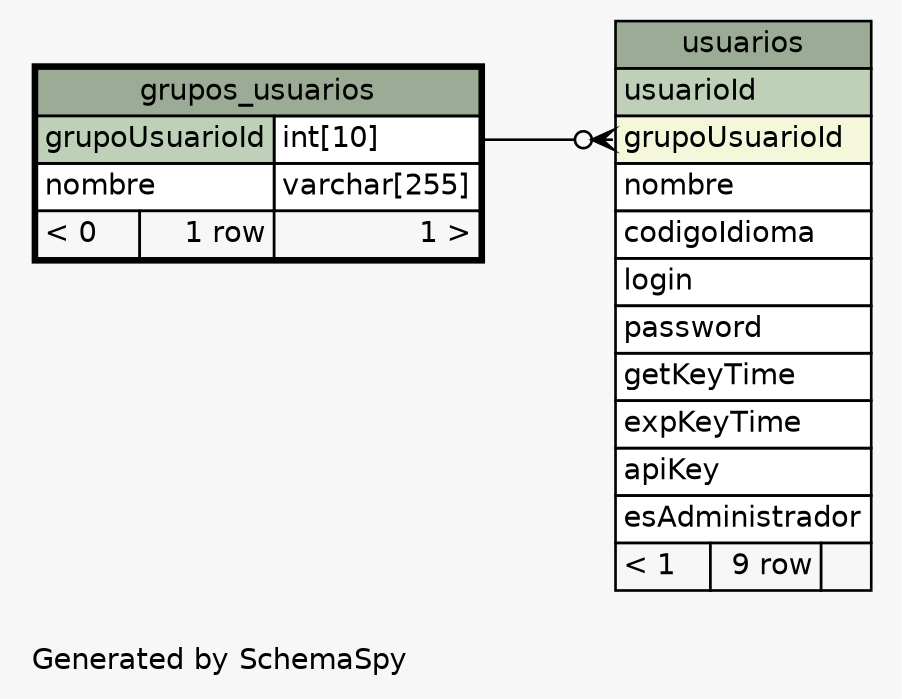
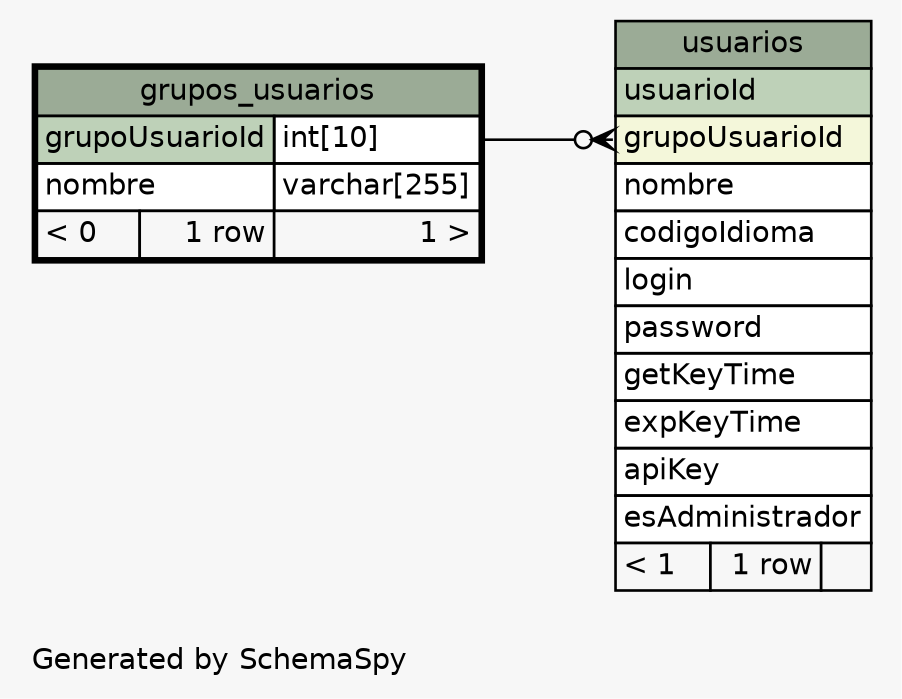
(772, 565) -> (772, 565)
